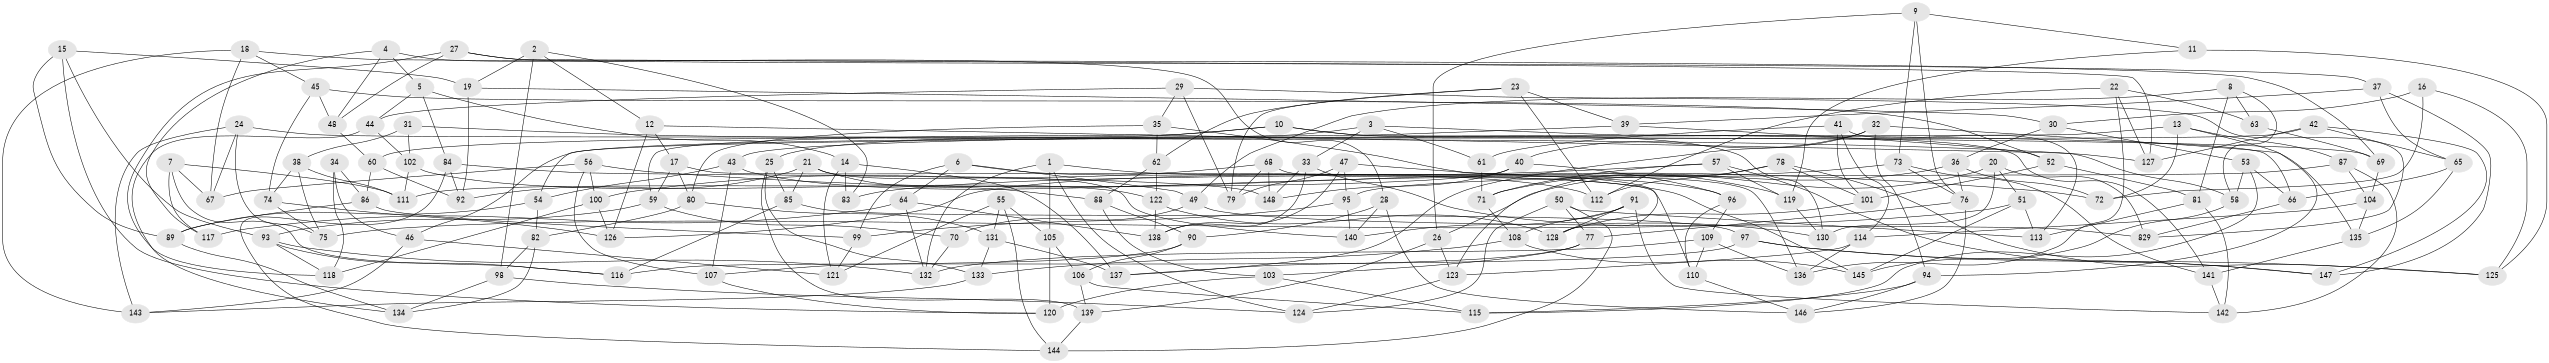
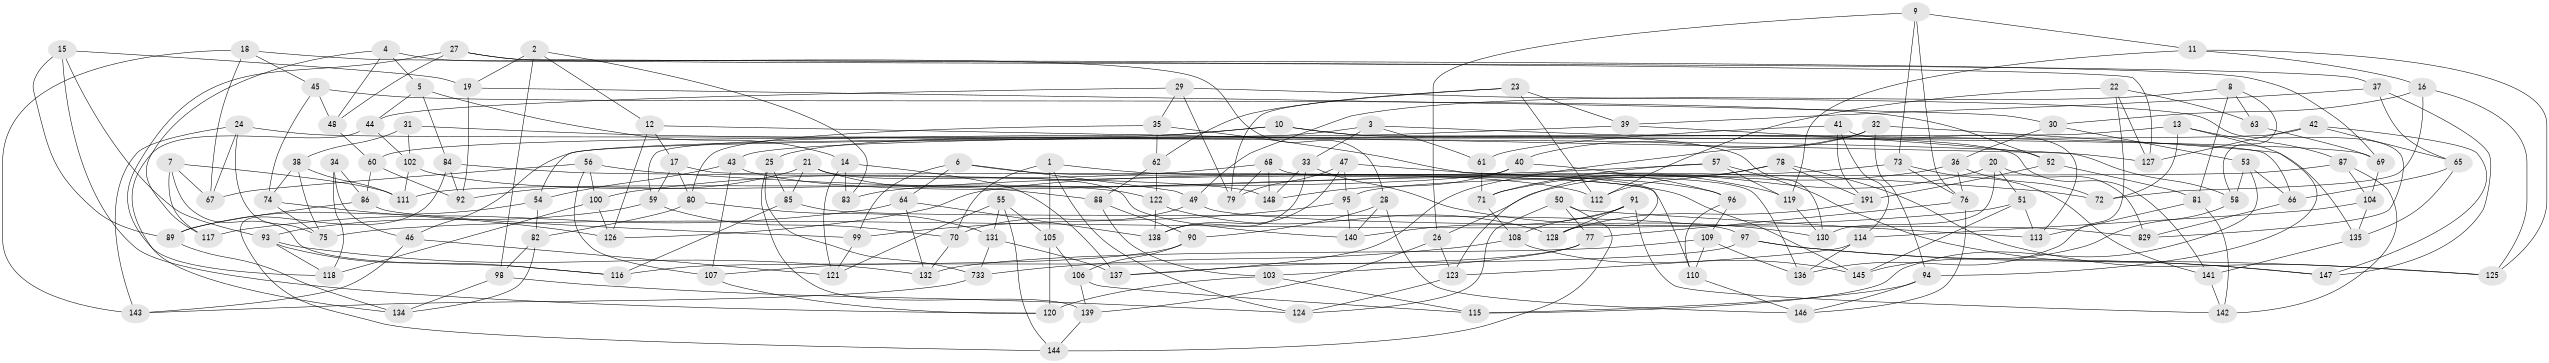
none -> (2309, 62)
(960, 194) -> (978, 195)
(1867, 201) -> (1867, 201)
(978, 276) -> (978, 276)
